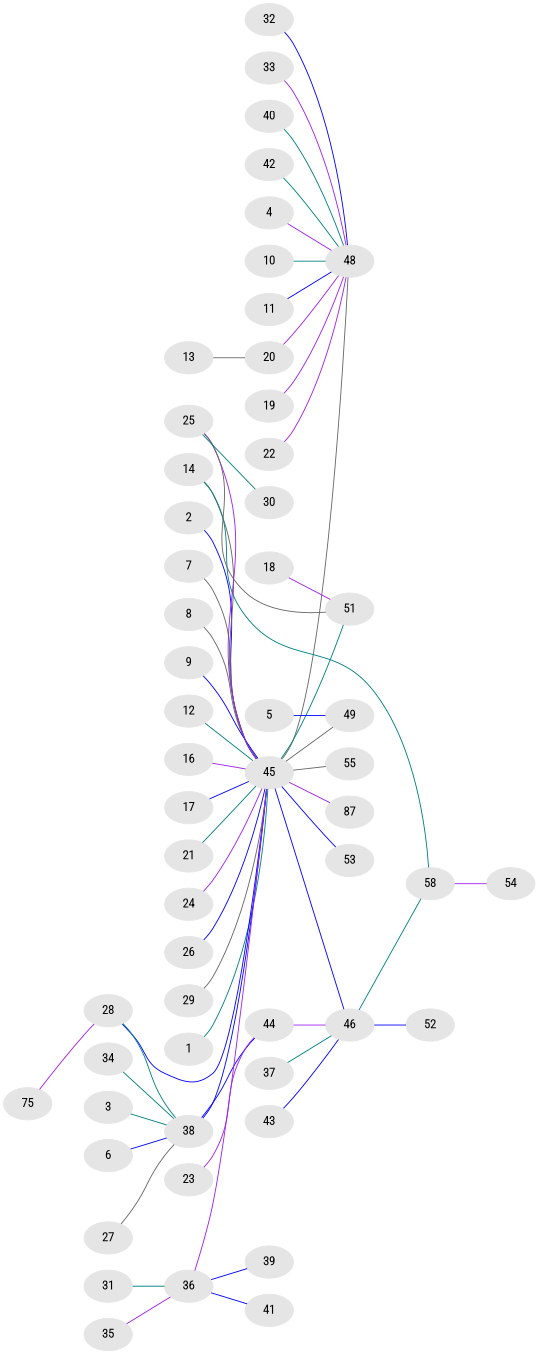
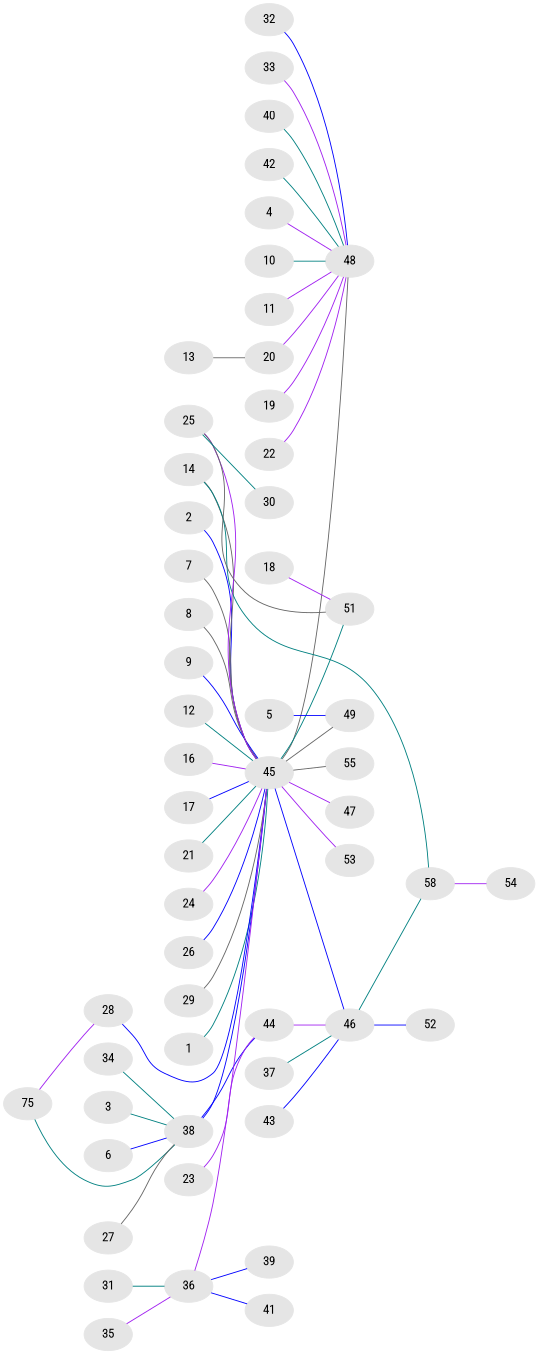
(310, 285) -> (310, 285)
(350, 812) -> (350, 812)
(308, 817) -> (308, 817)
(150, 1070) -> (96, 1185)
